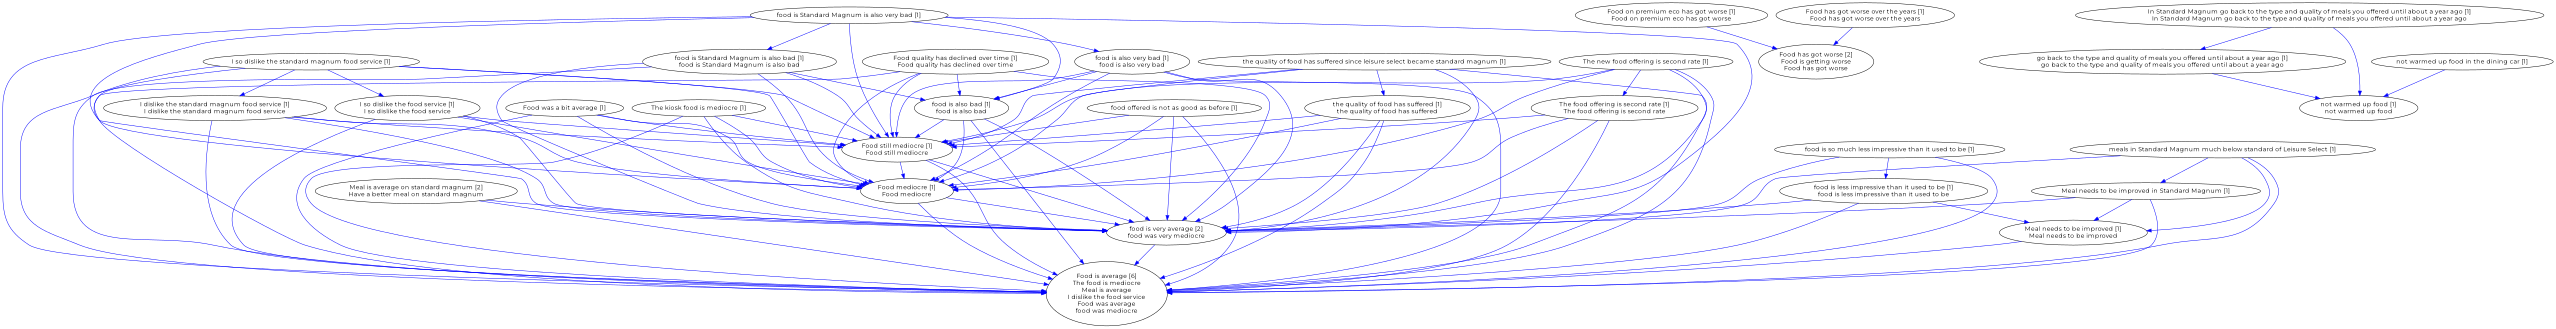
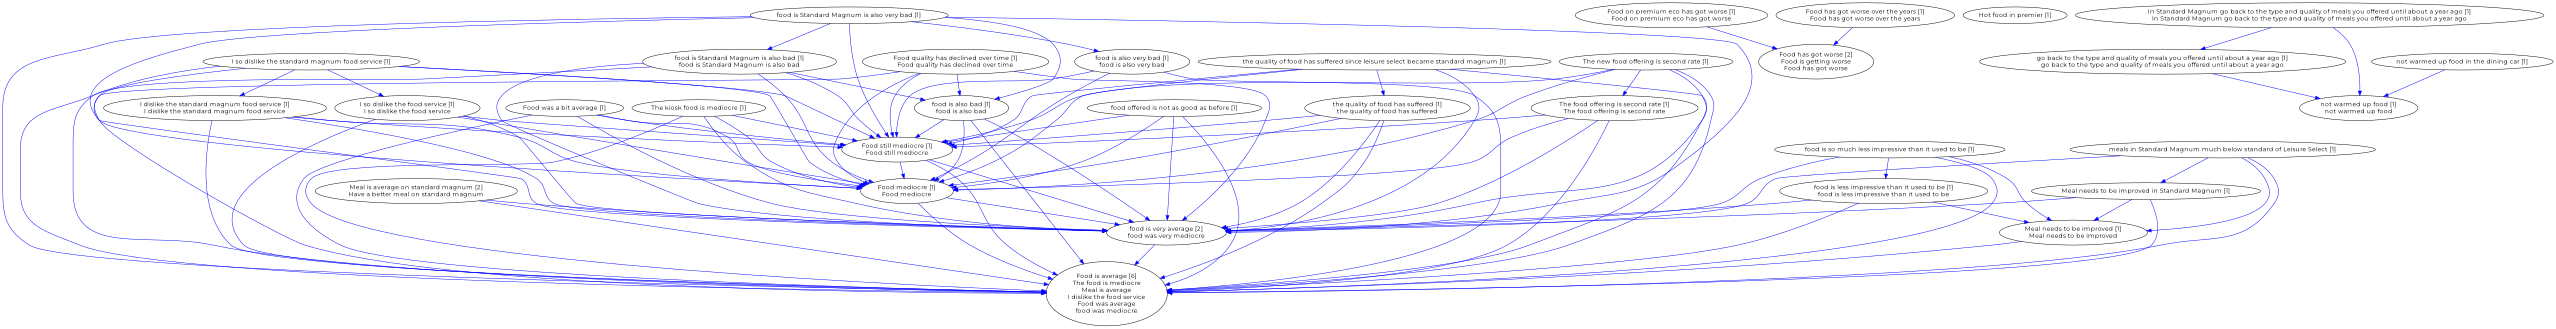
none -> (2015, 15)
(1053, 83) -> none
(1289, 110) -> none
none -> (2005, 177)
